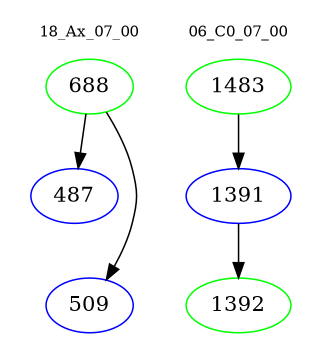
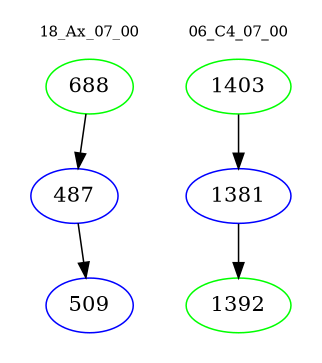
(239, 33) -> (239, 33)
(239, 87) -> (239, 87)
(136, 188) -> (81, 243)
(239, 196) -> (239, 196)
